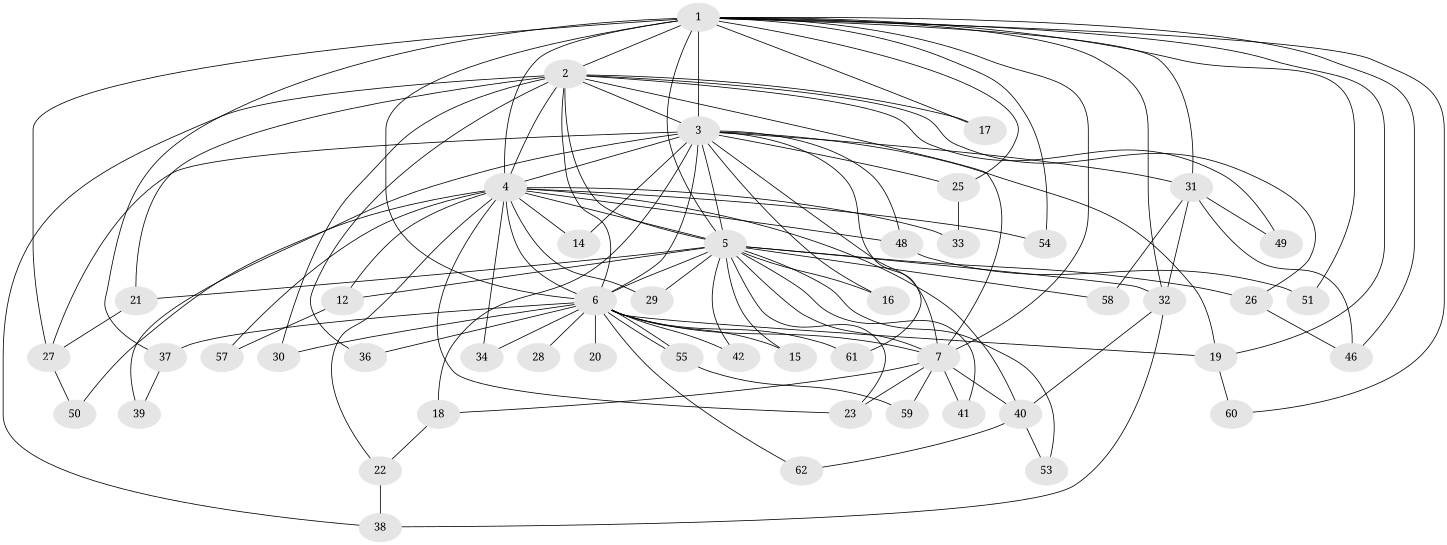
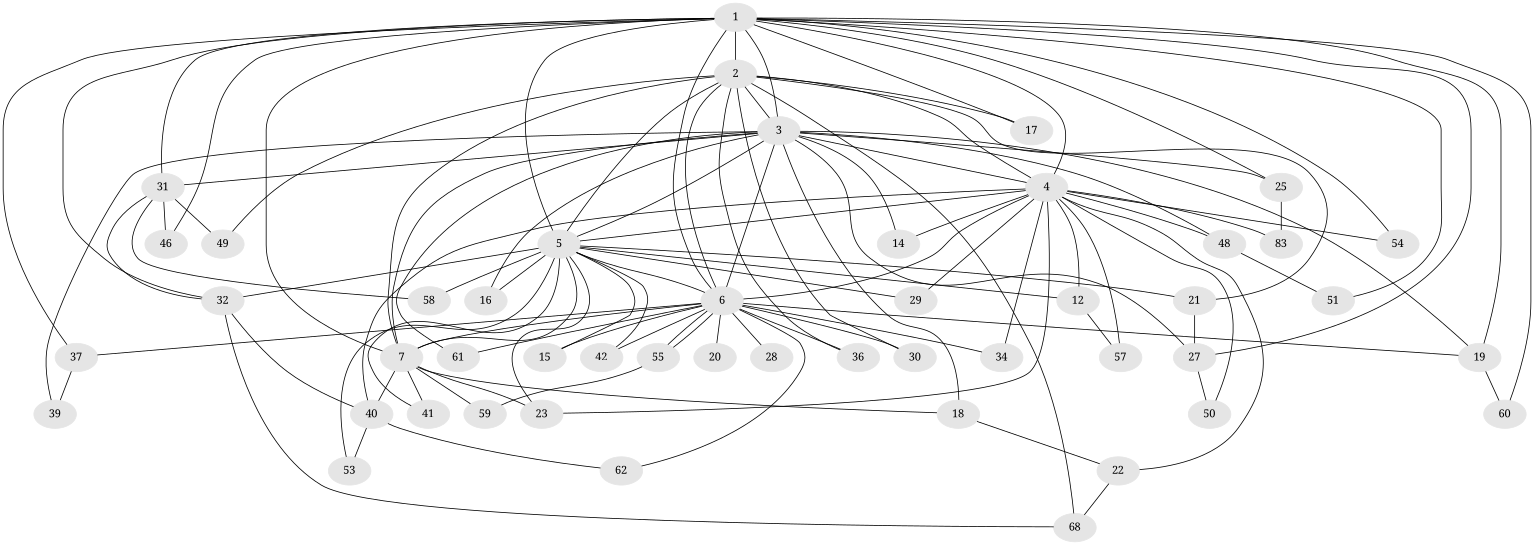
(958, 244) -> (1281, 244)
(1251, 301) -> none
(380, 528) -> (1075, 528)
